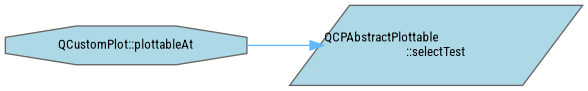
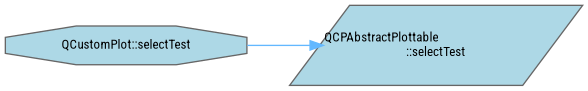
(126, 45) -> (126, 45)
